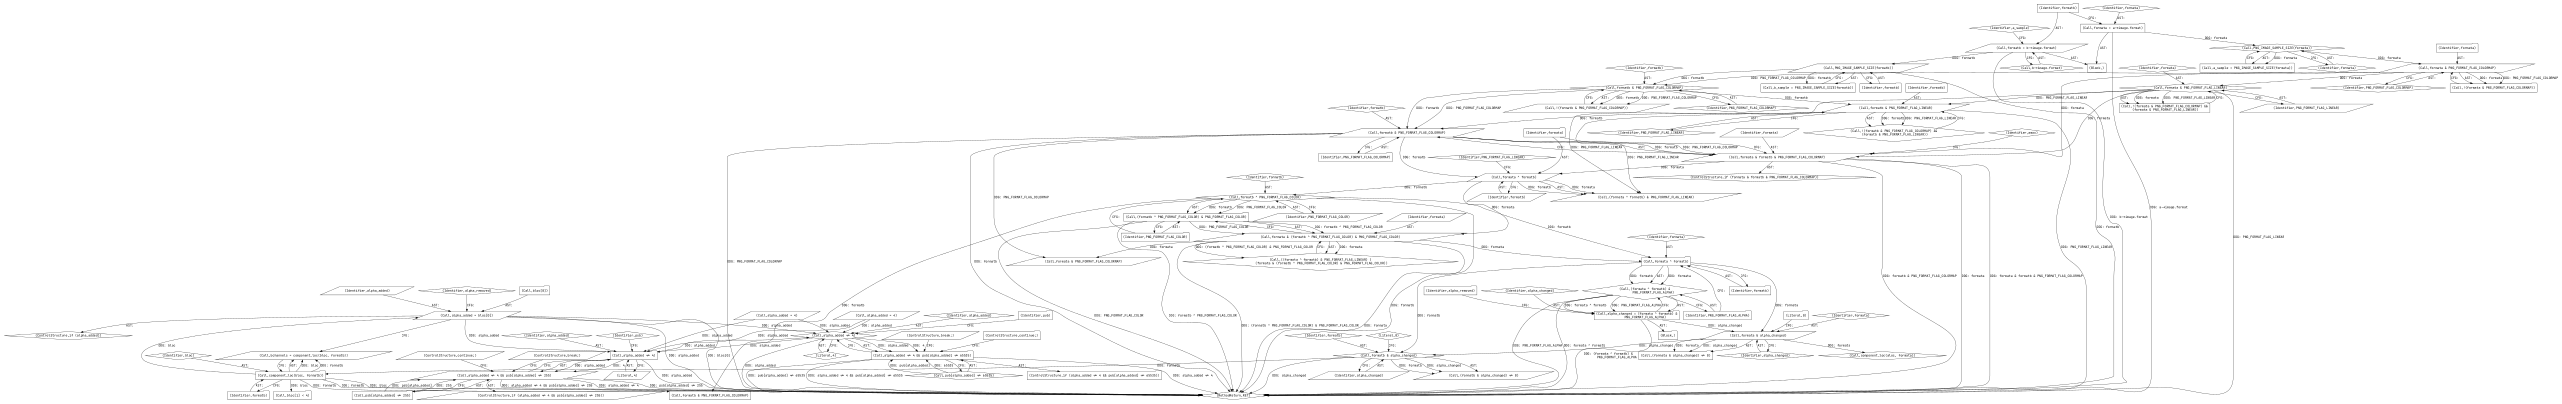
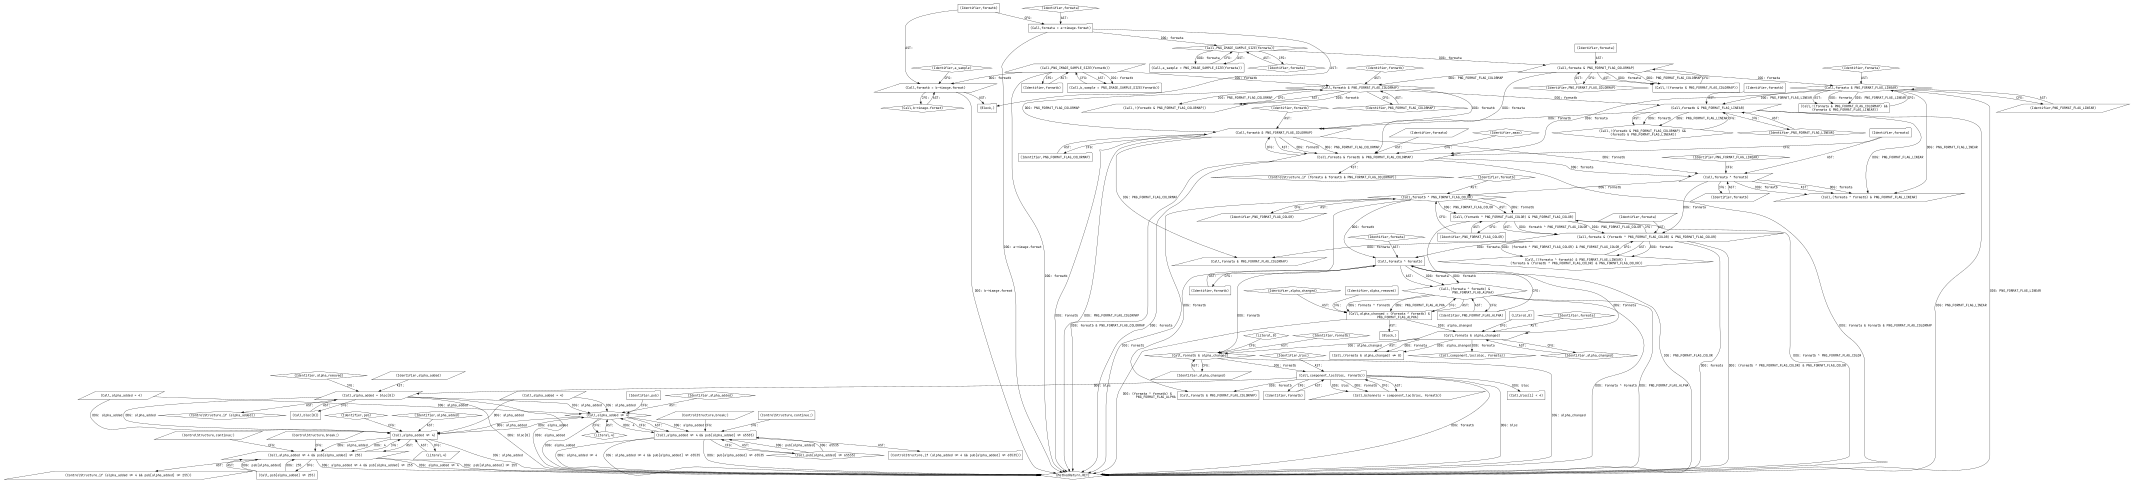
(1944, 58) -> (988, 76)
(386, 335) -> (338, 405)
(1484, 376) -> none
